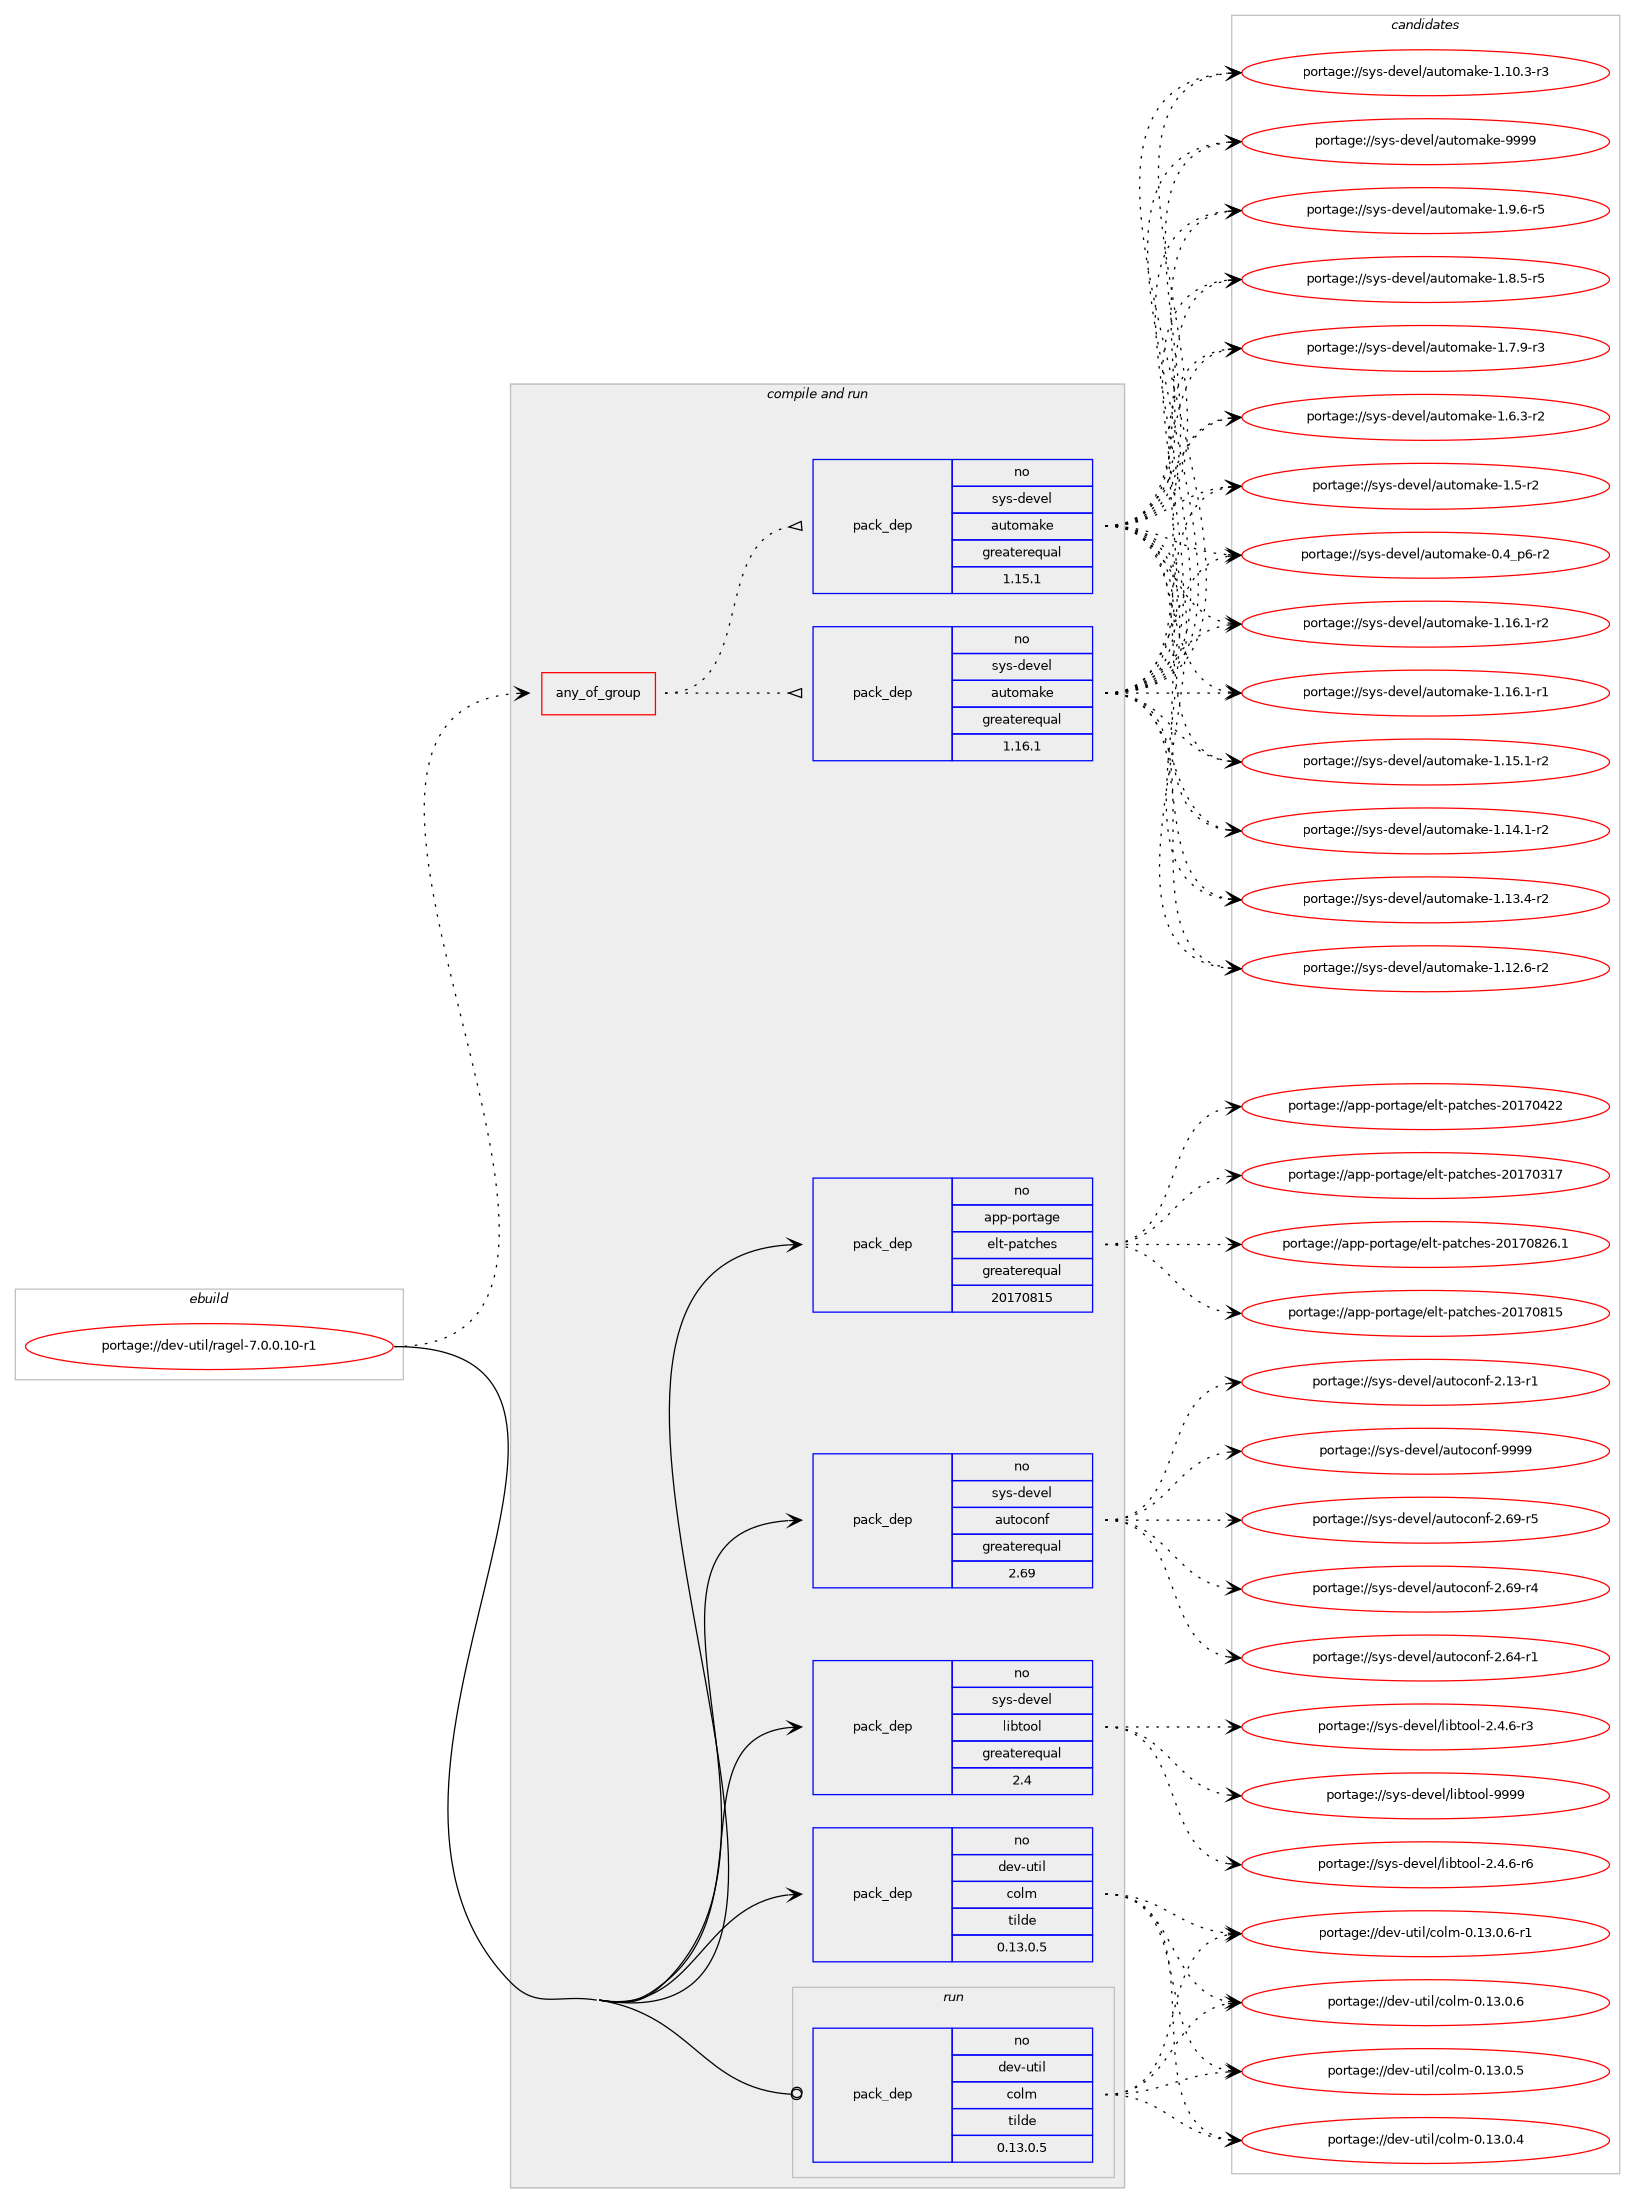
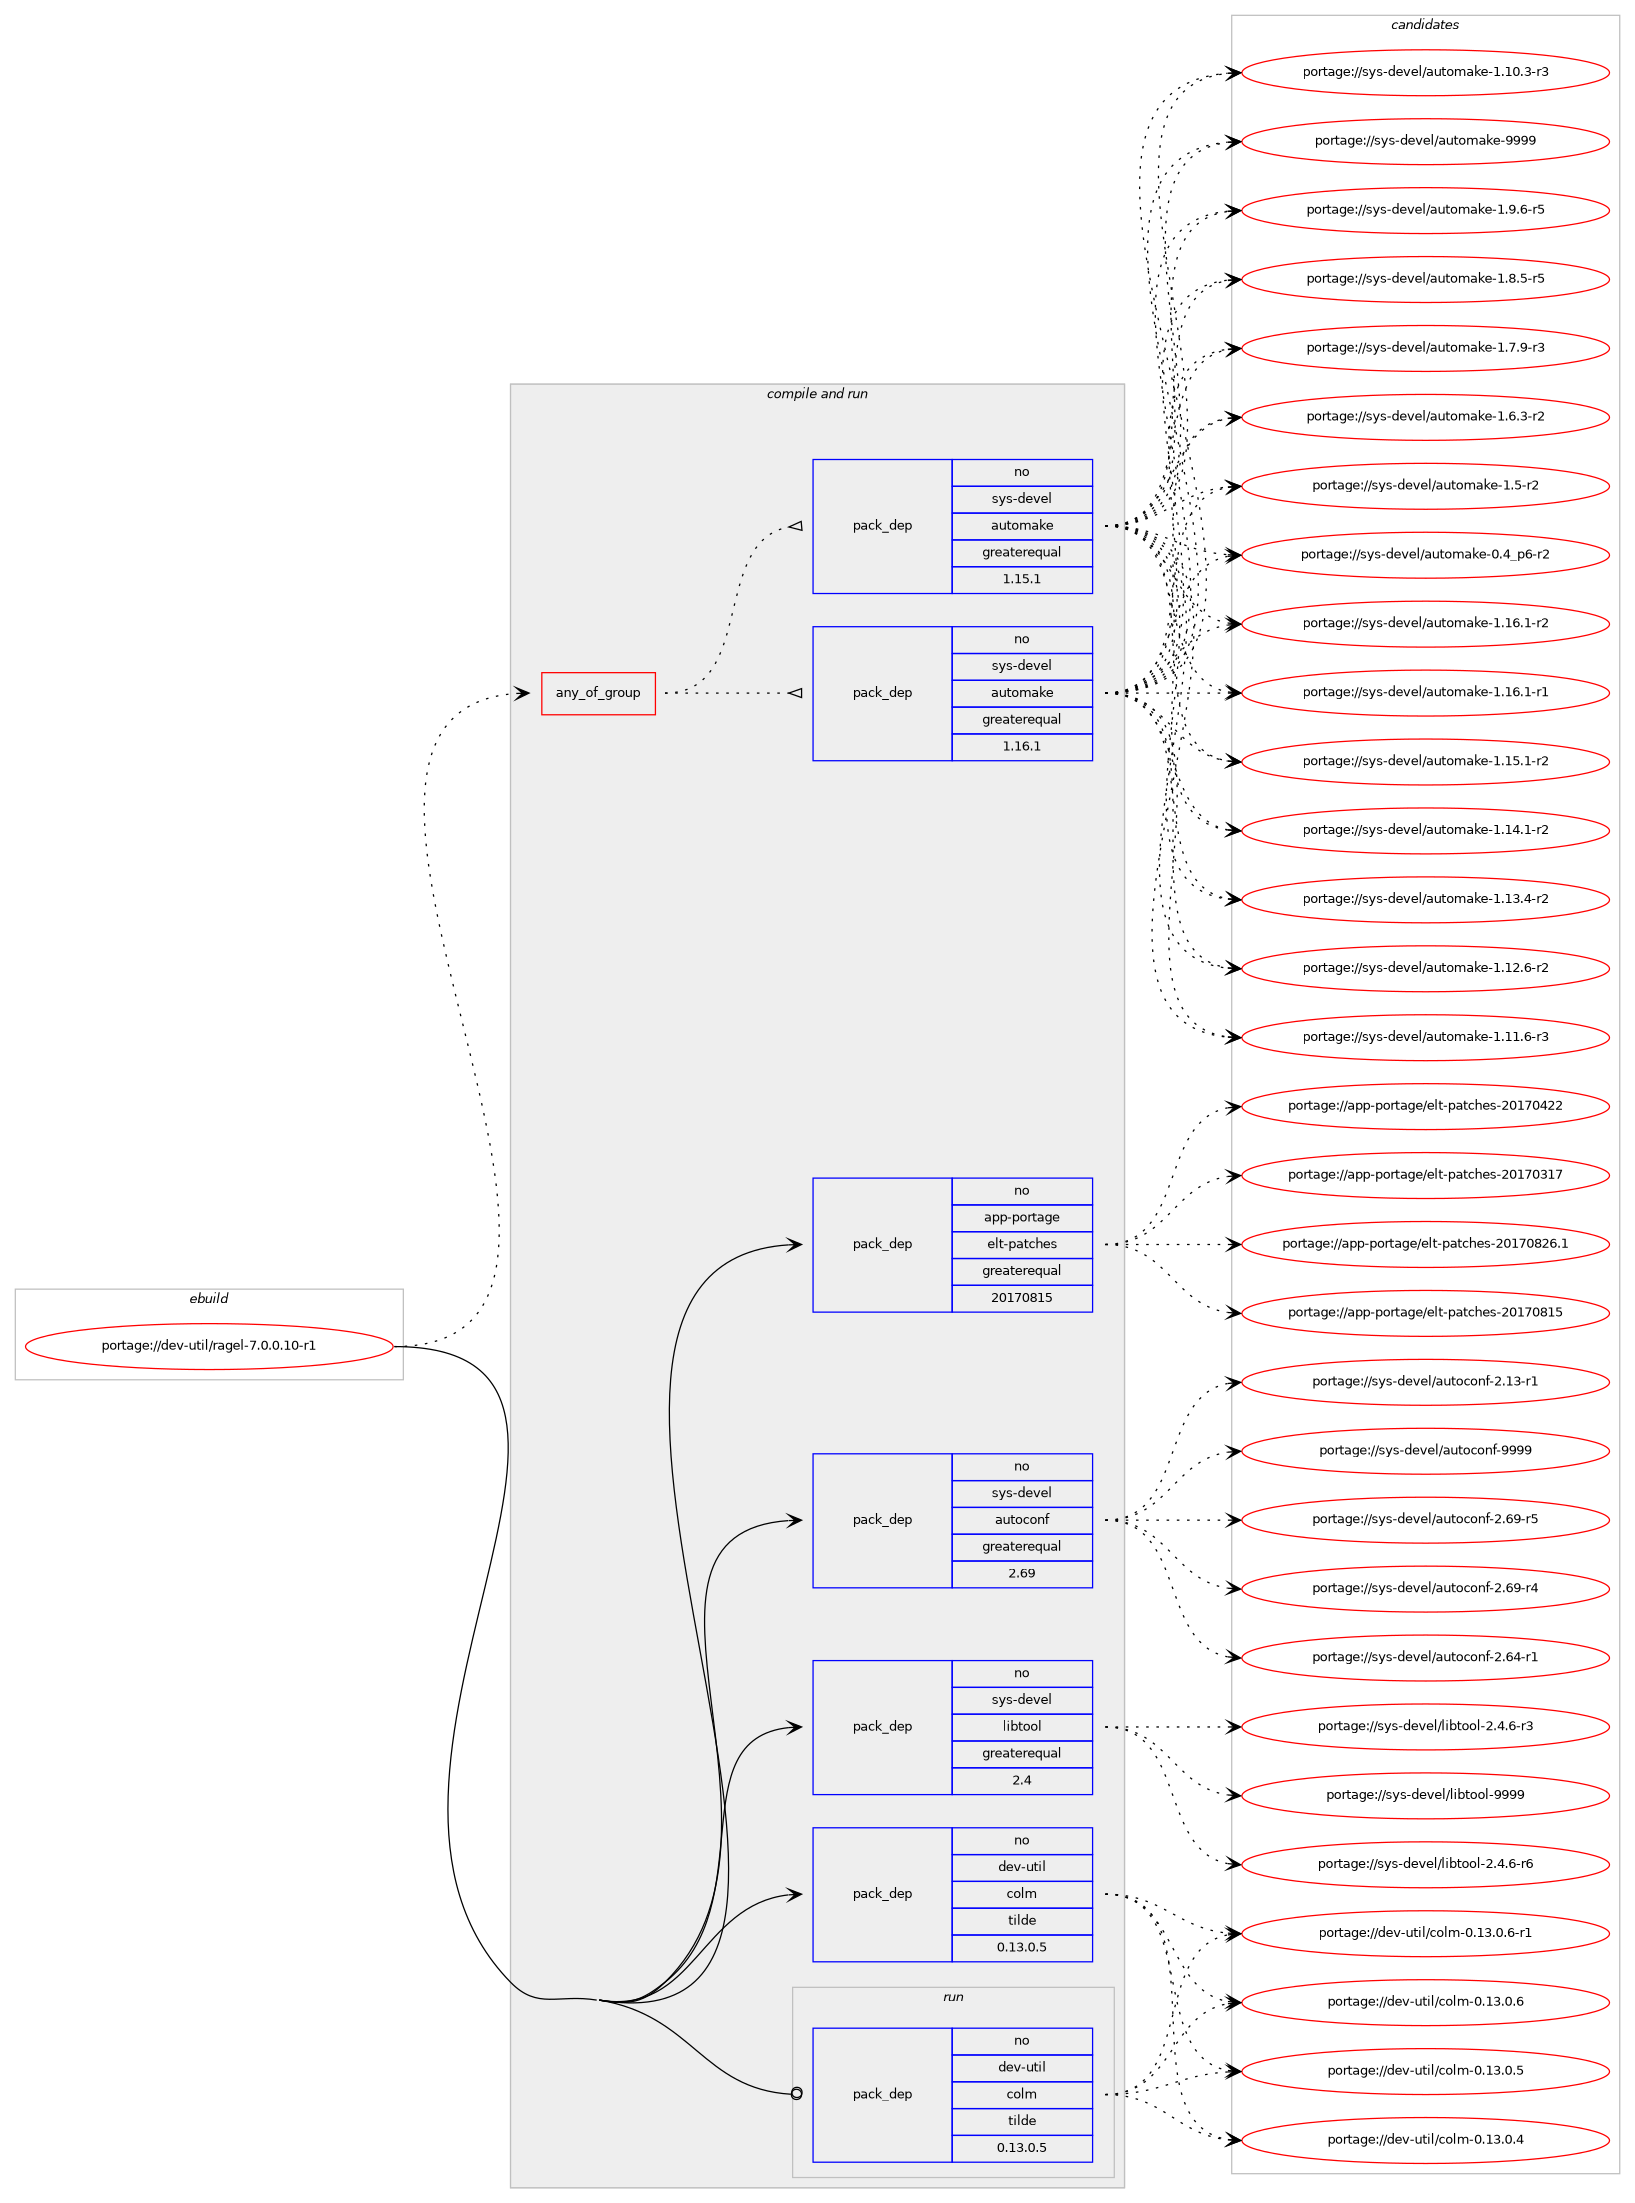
none -> (1426, 1038)
